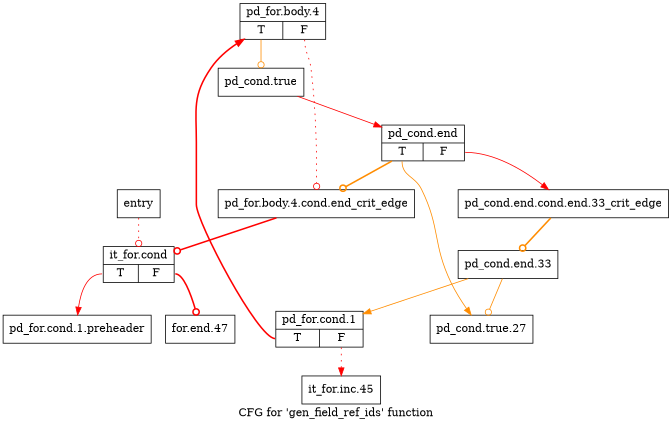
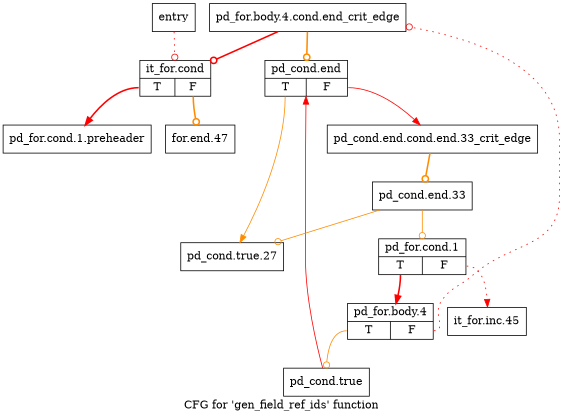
(369, 174) -> (307, 43)
(85, 286) -> (111, 98)
(188, 289) -> (194, 108)
(419, 295) -> (422, 221)
